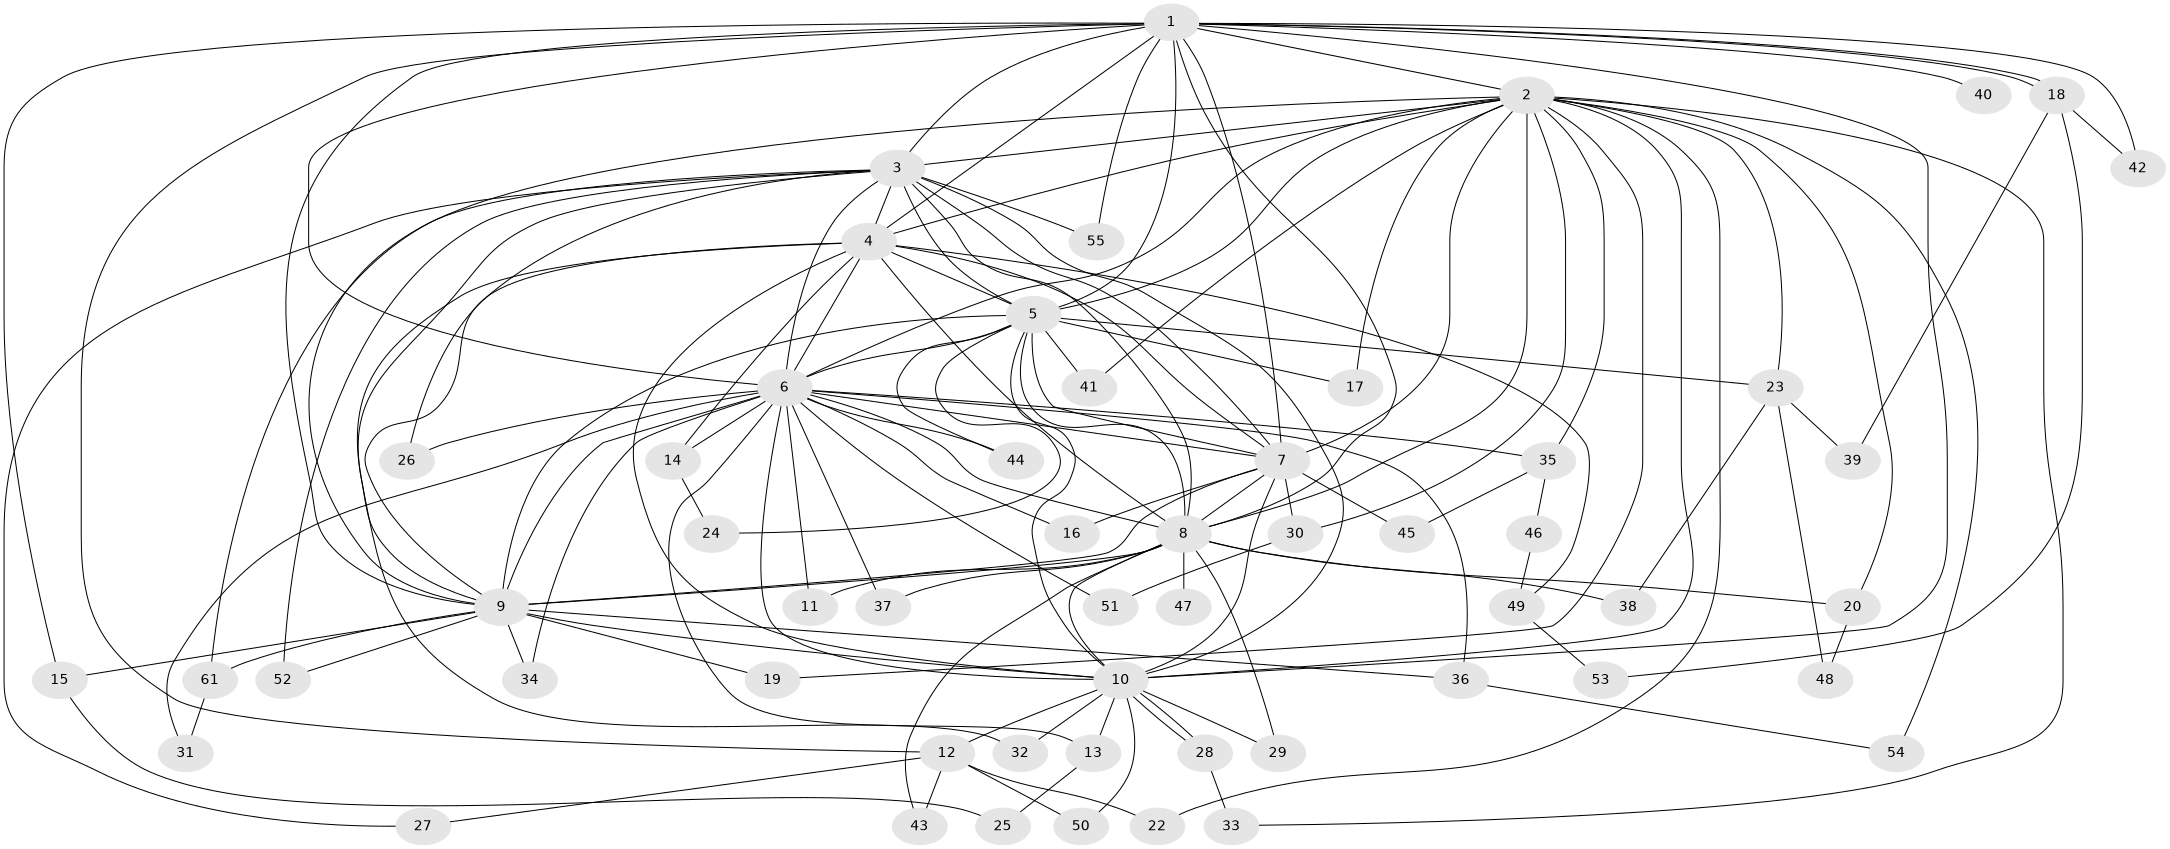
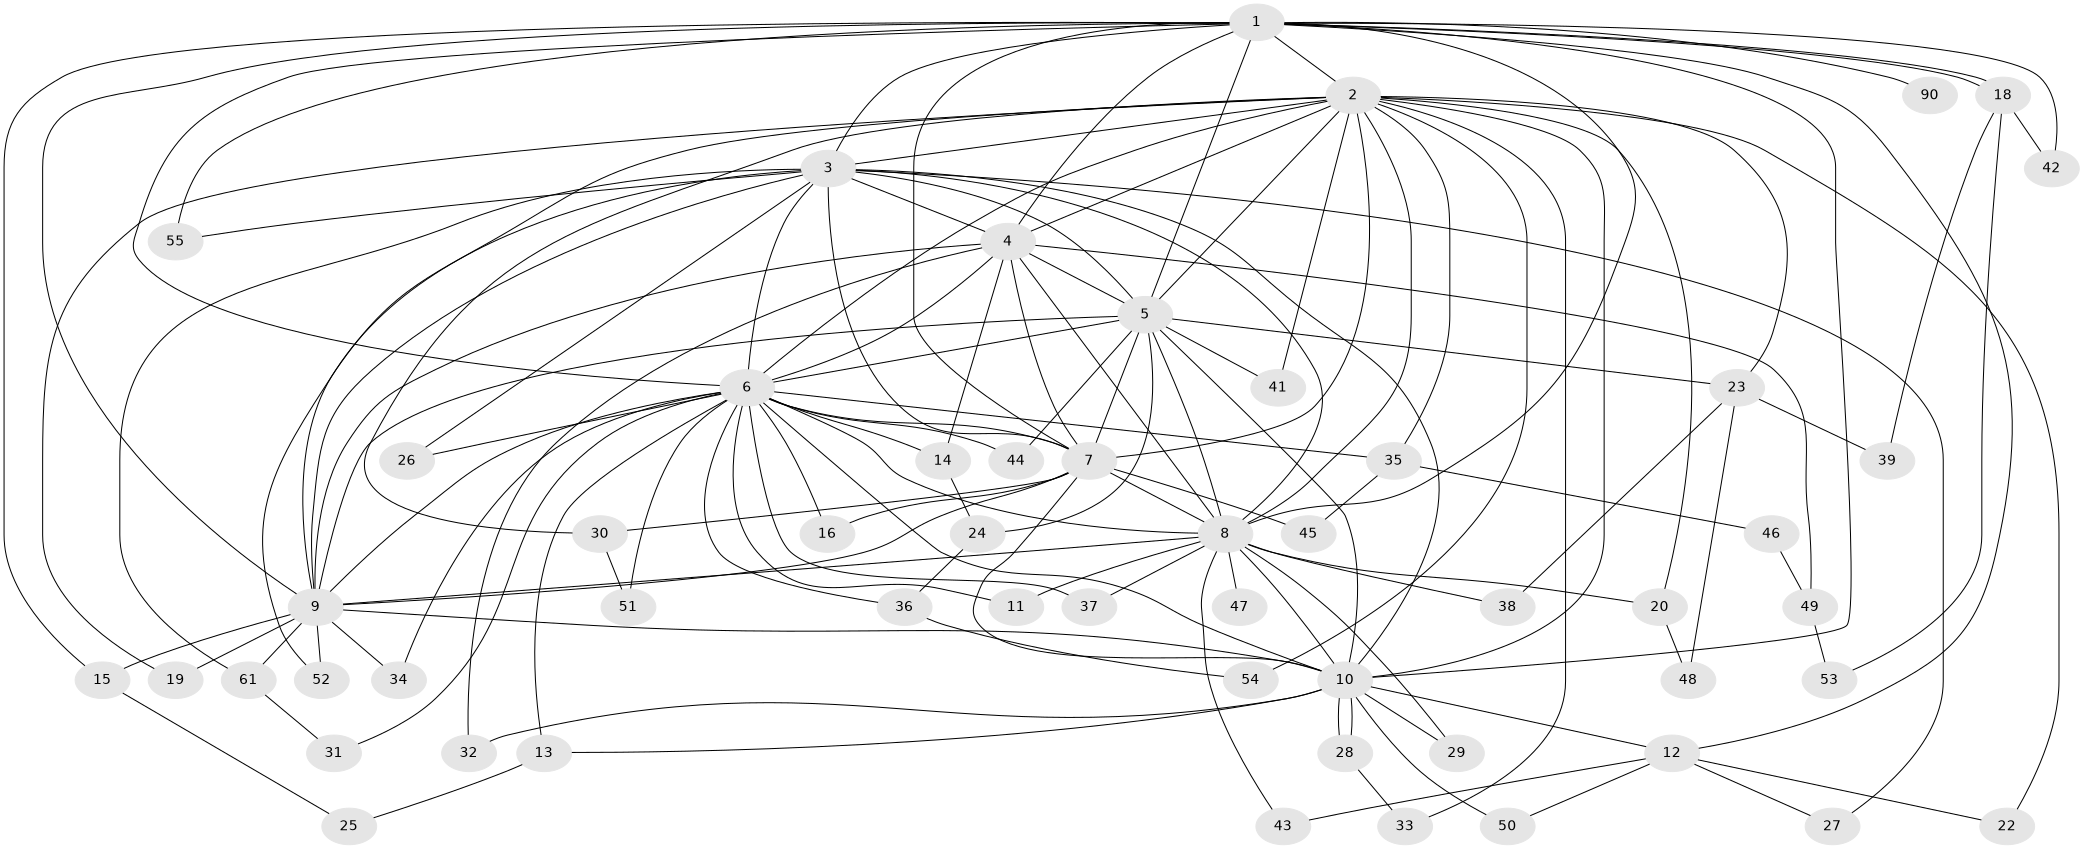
(1984, 95) -> (1930, 95)
(1355, 388) -> none
(679, 572) -> none
(959, 642) -> (941, 570)
